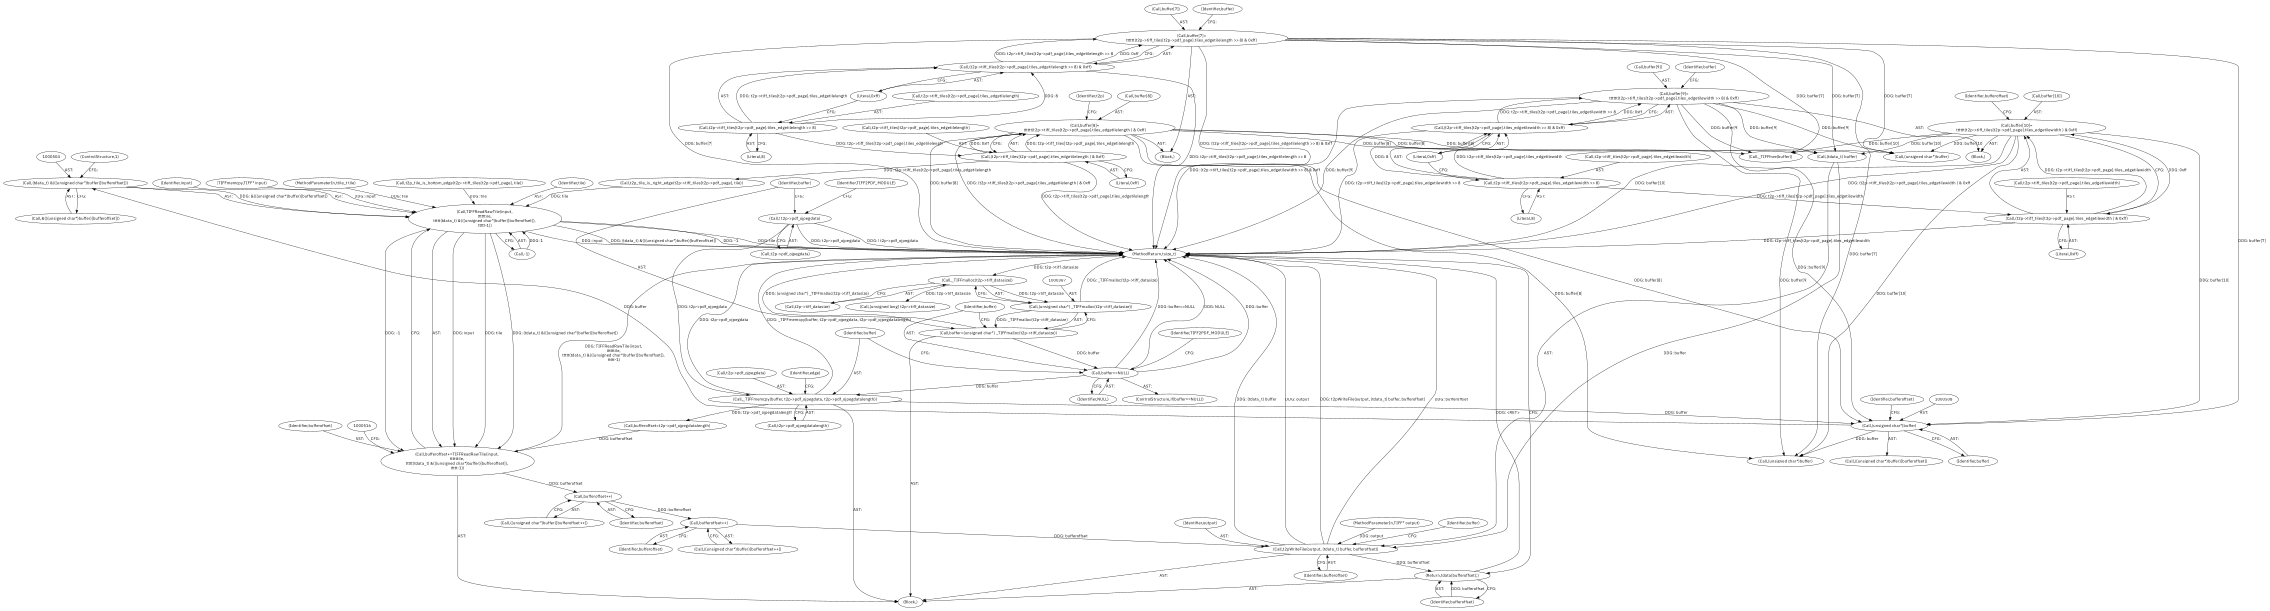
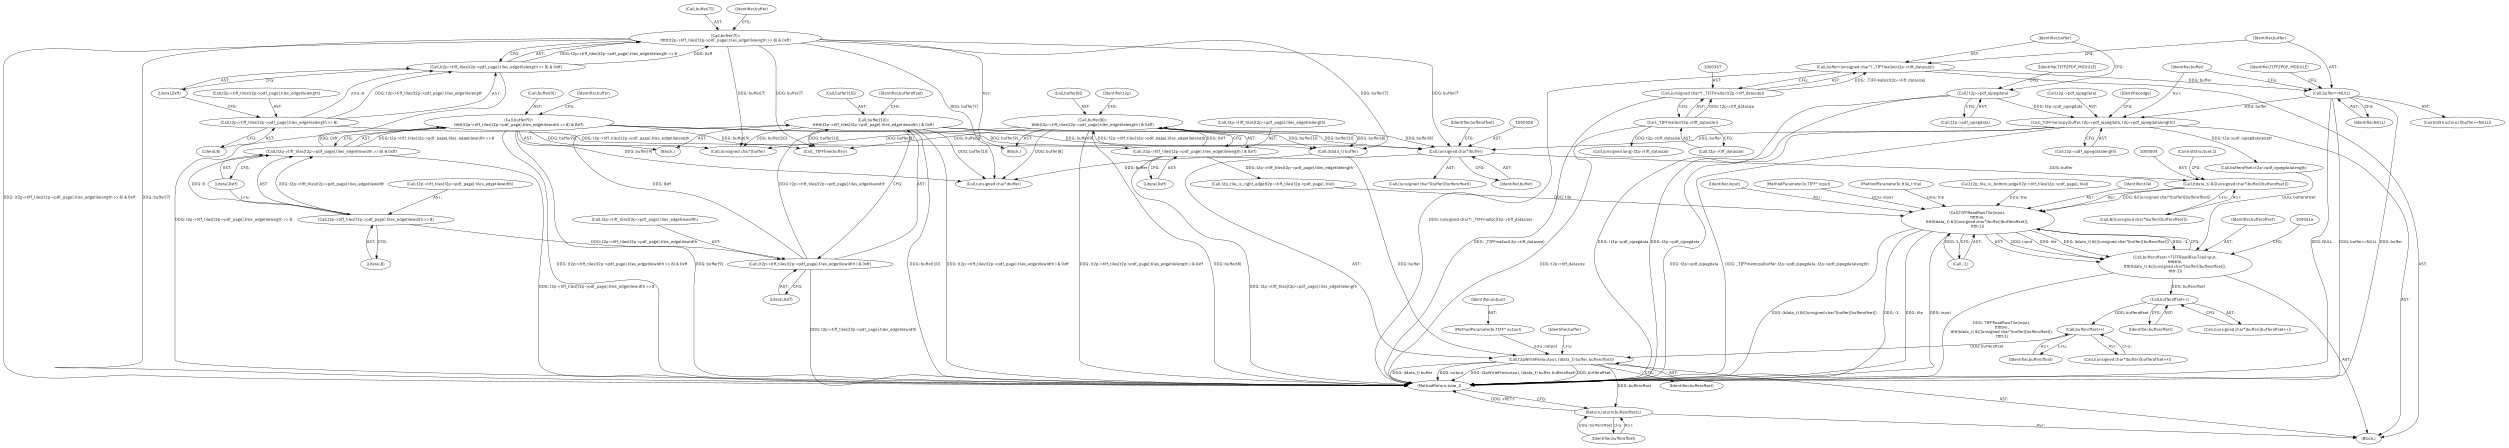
(242, 183) -> (1799, 184)
(1059, 261) -> (1533, 255)
(1234, 542) -> (1488, 313)
(1452, 576) -> (1614, 412)
